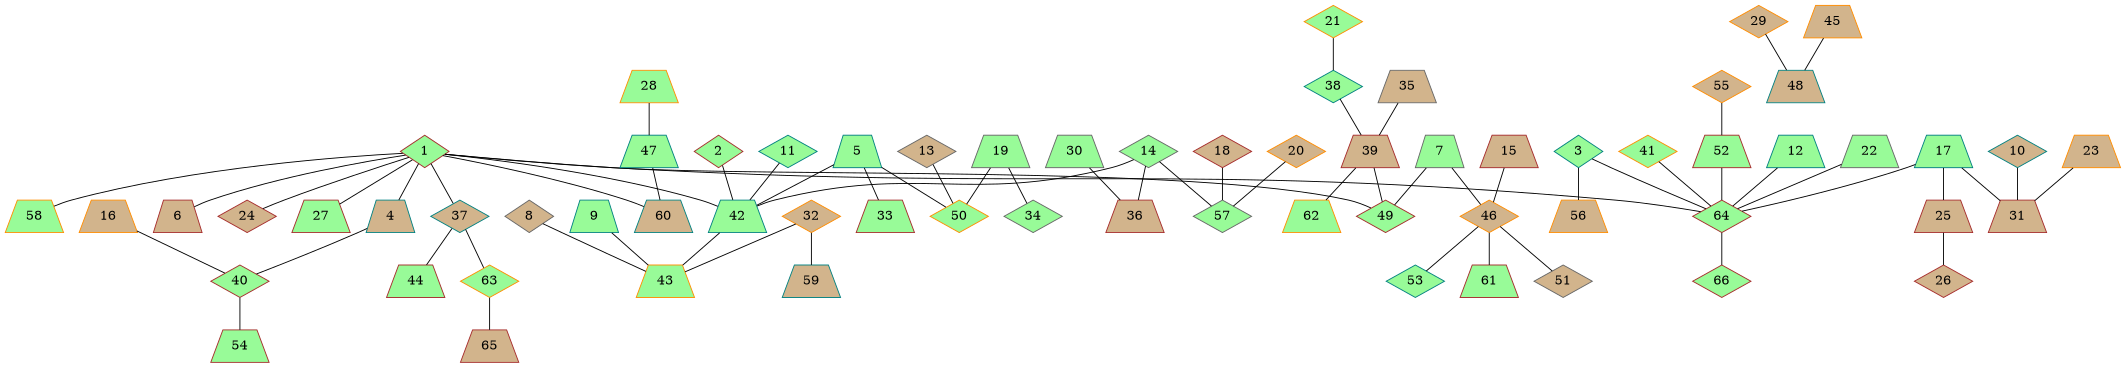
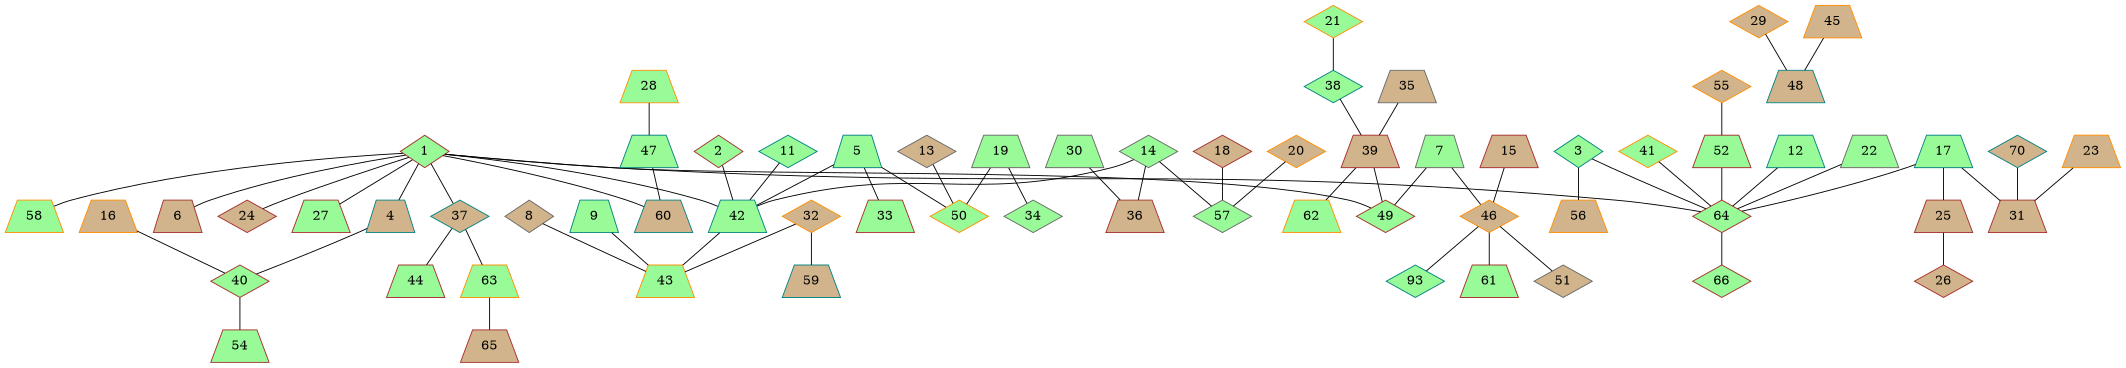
(2017, 151) -> (2017, 151)
(490, 281) -> (490, 281)
(1415, 281) -> (1415, 281)
